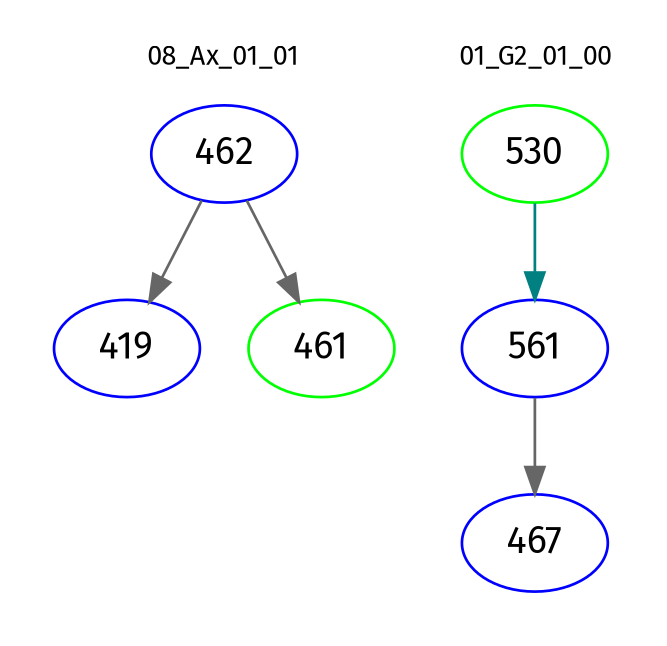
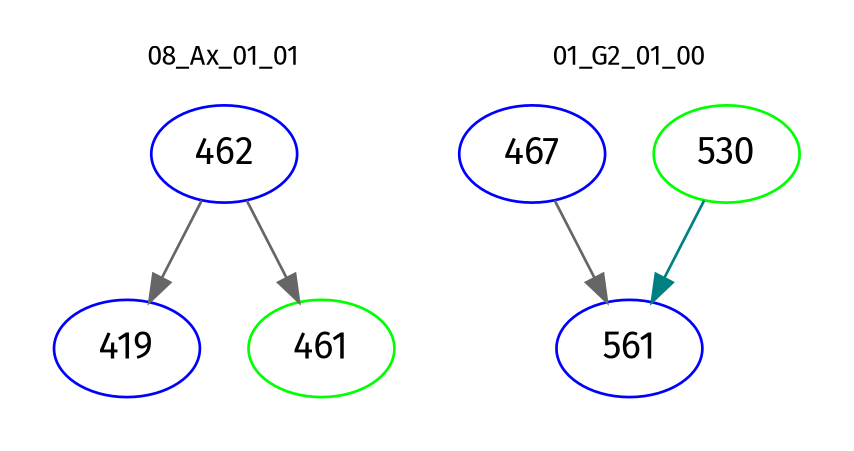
(535, 432) -> (575, 239)
